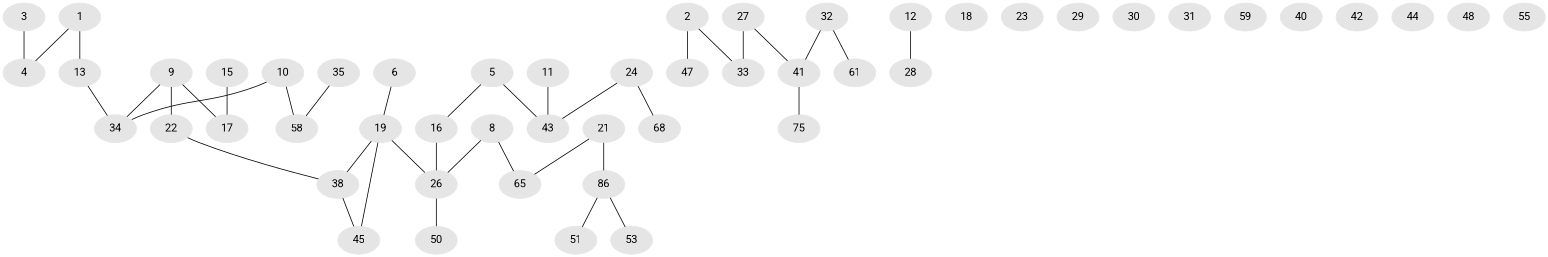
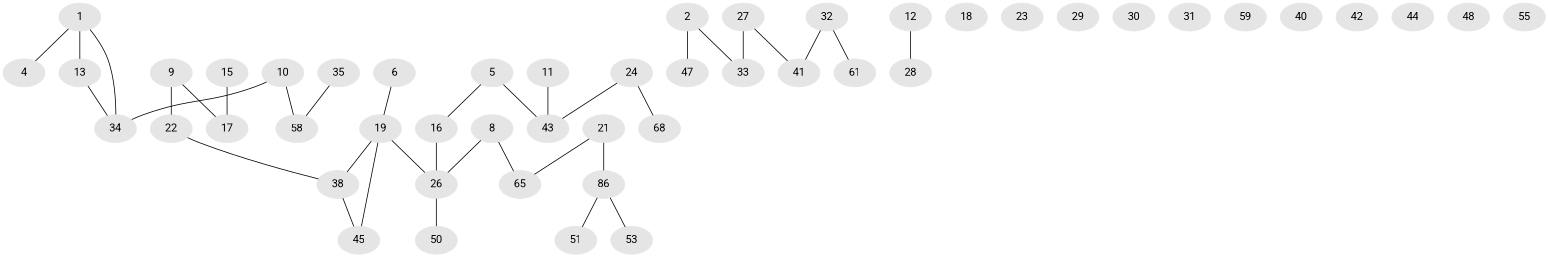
(24, 17) -> none
(143, 101) -> (111, 69)
(799, 129) -> none
